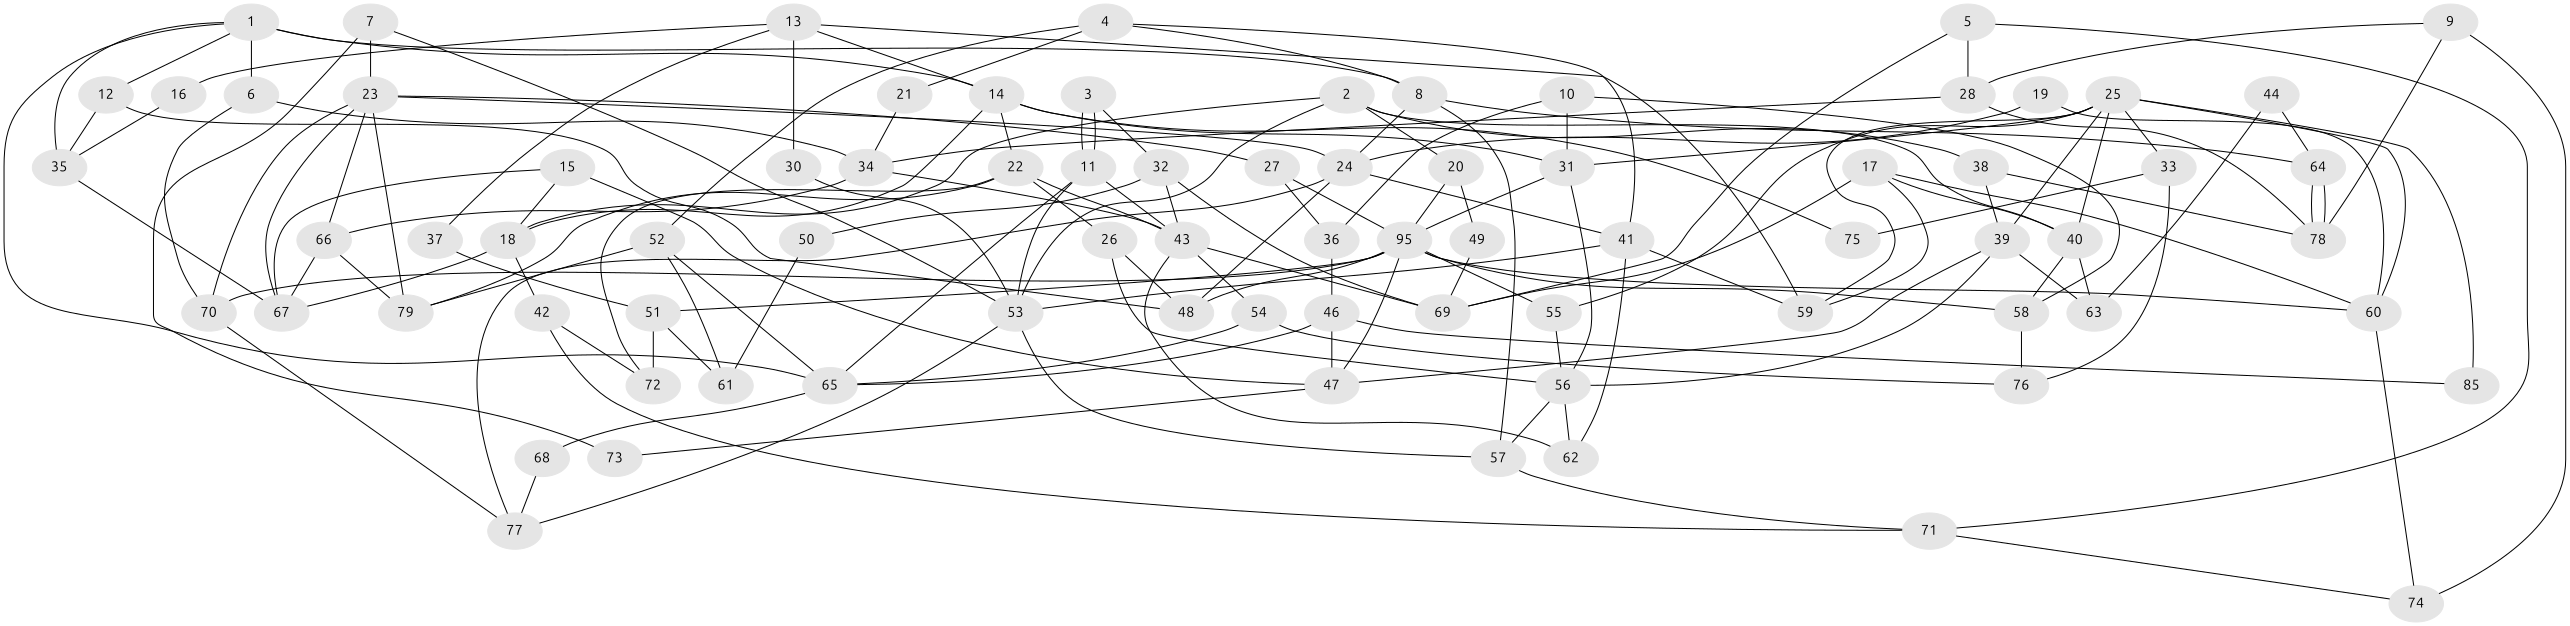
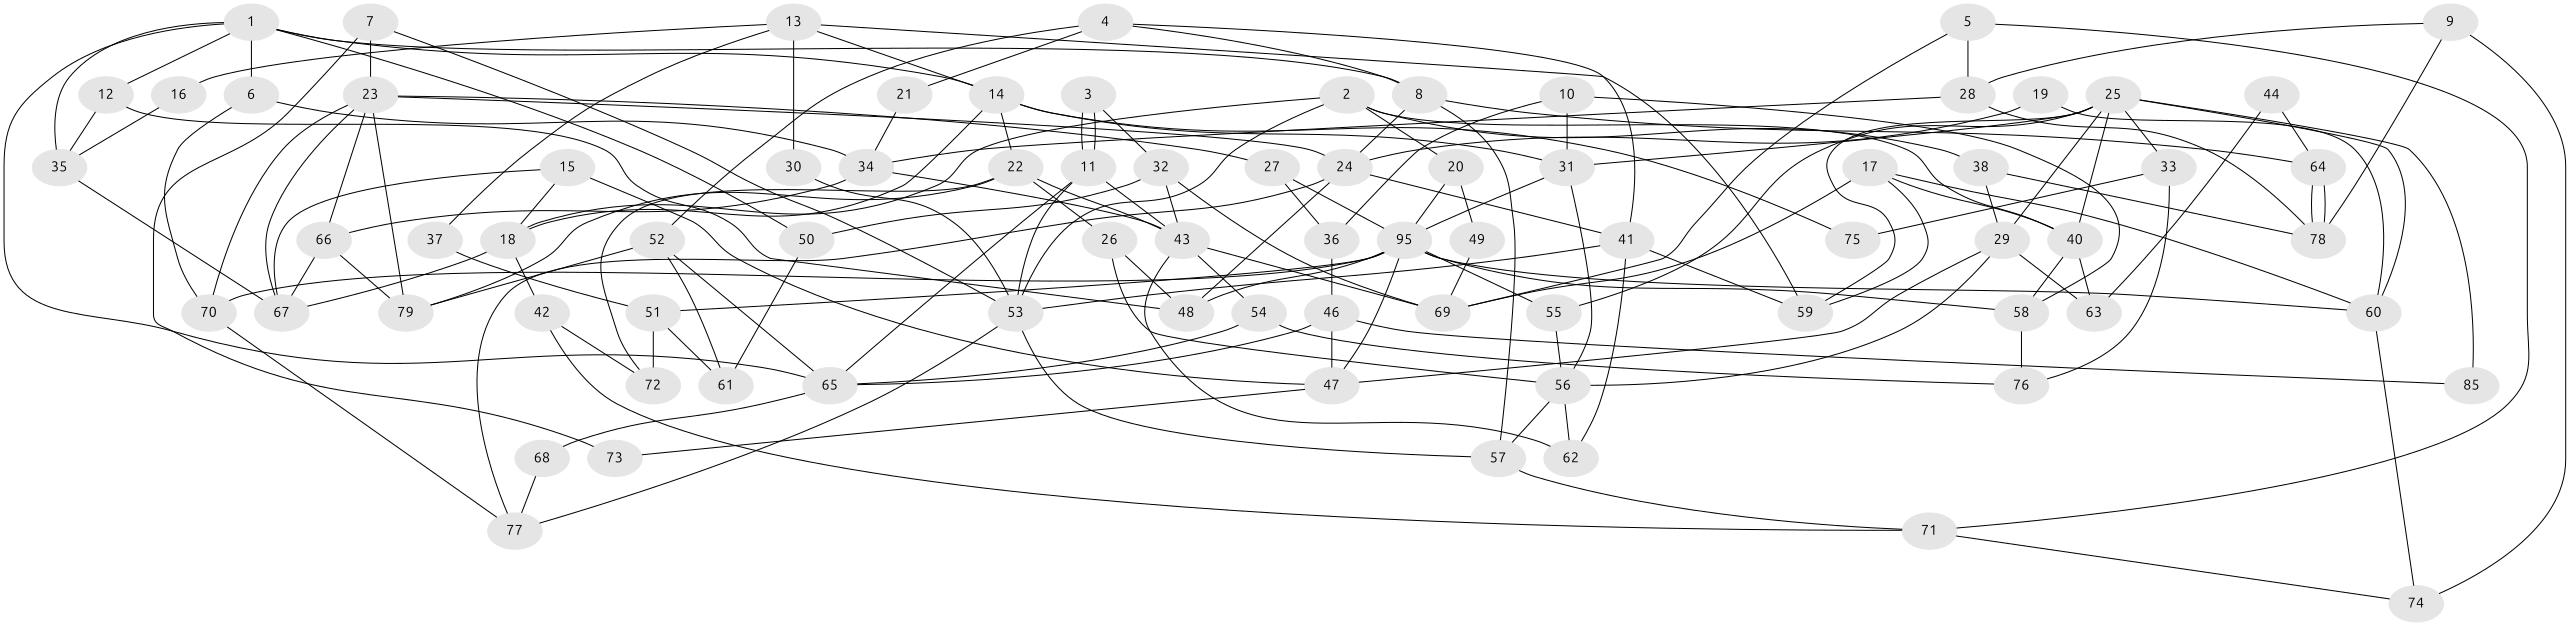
none -> (539, 111)
(2002, 240) -> (2002, 240)
